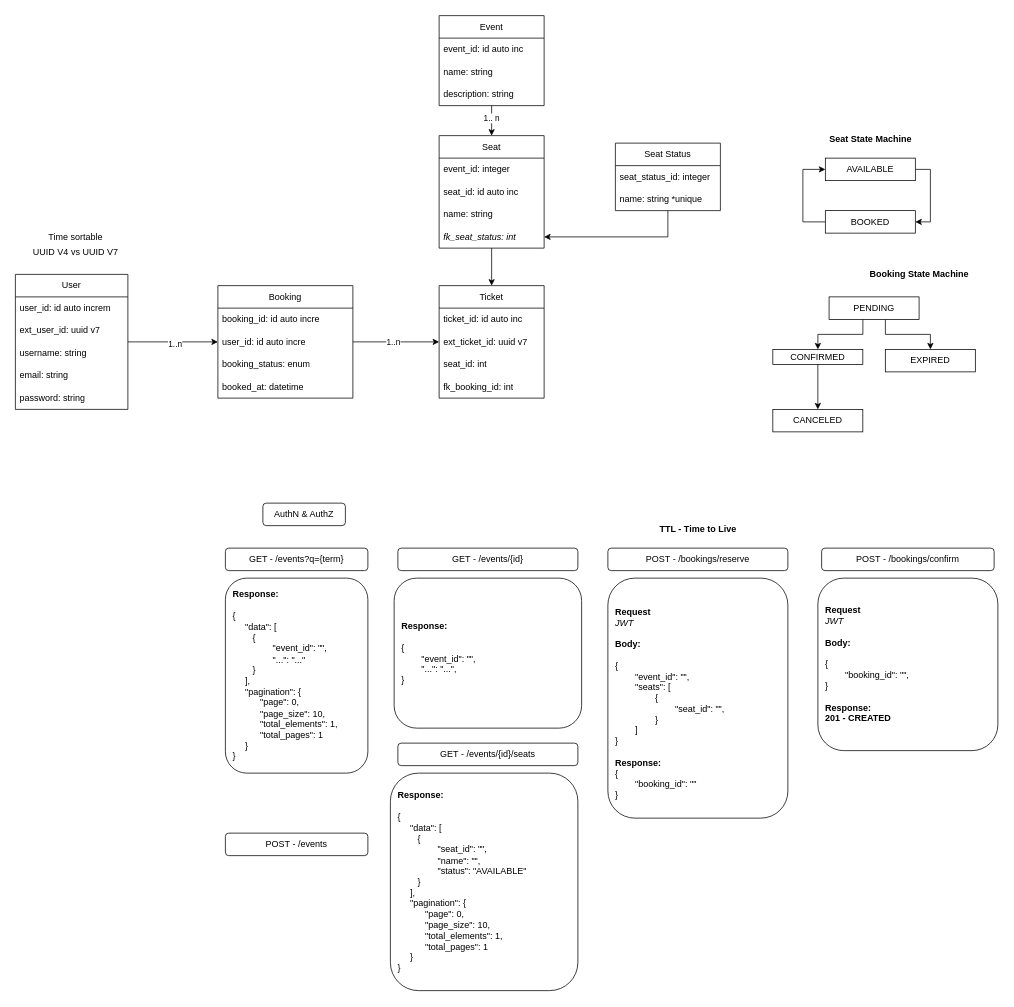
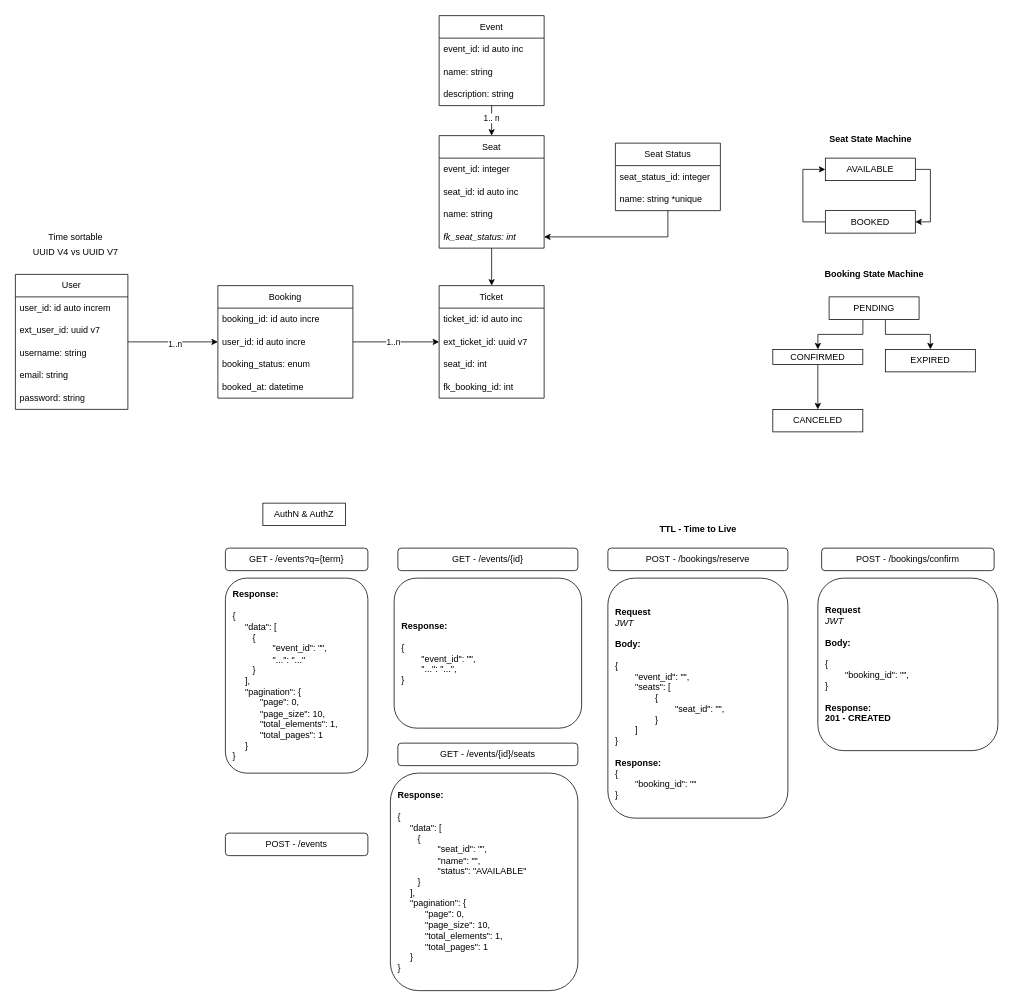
(919, 274) -> (874, 274)
(304, 514) -> (304, 514)
